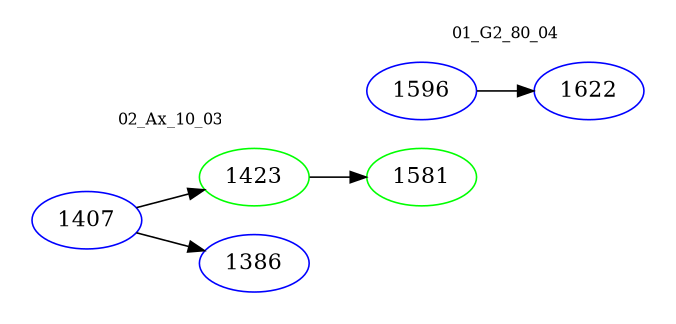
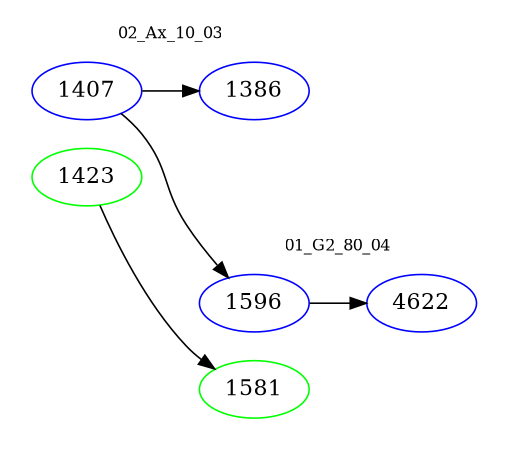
(589, 91) -> (422, 303)
(163, 201) -> (169, 189)
